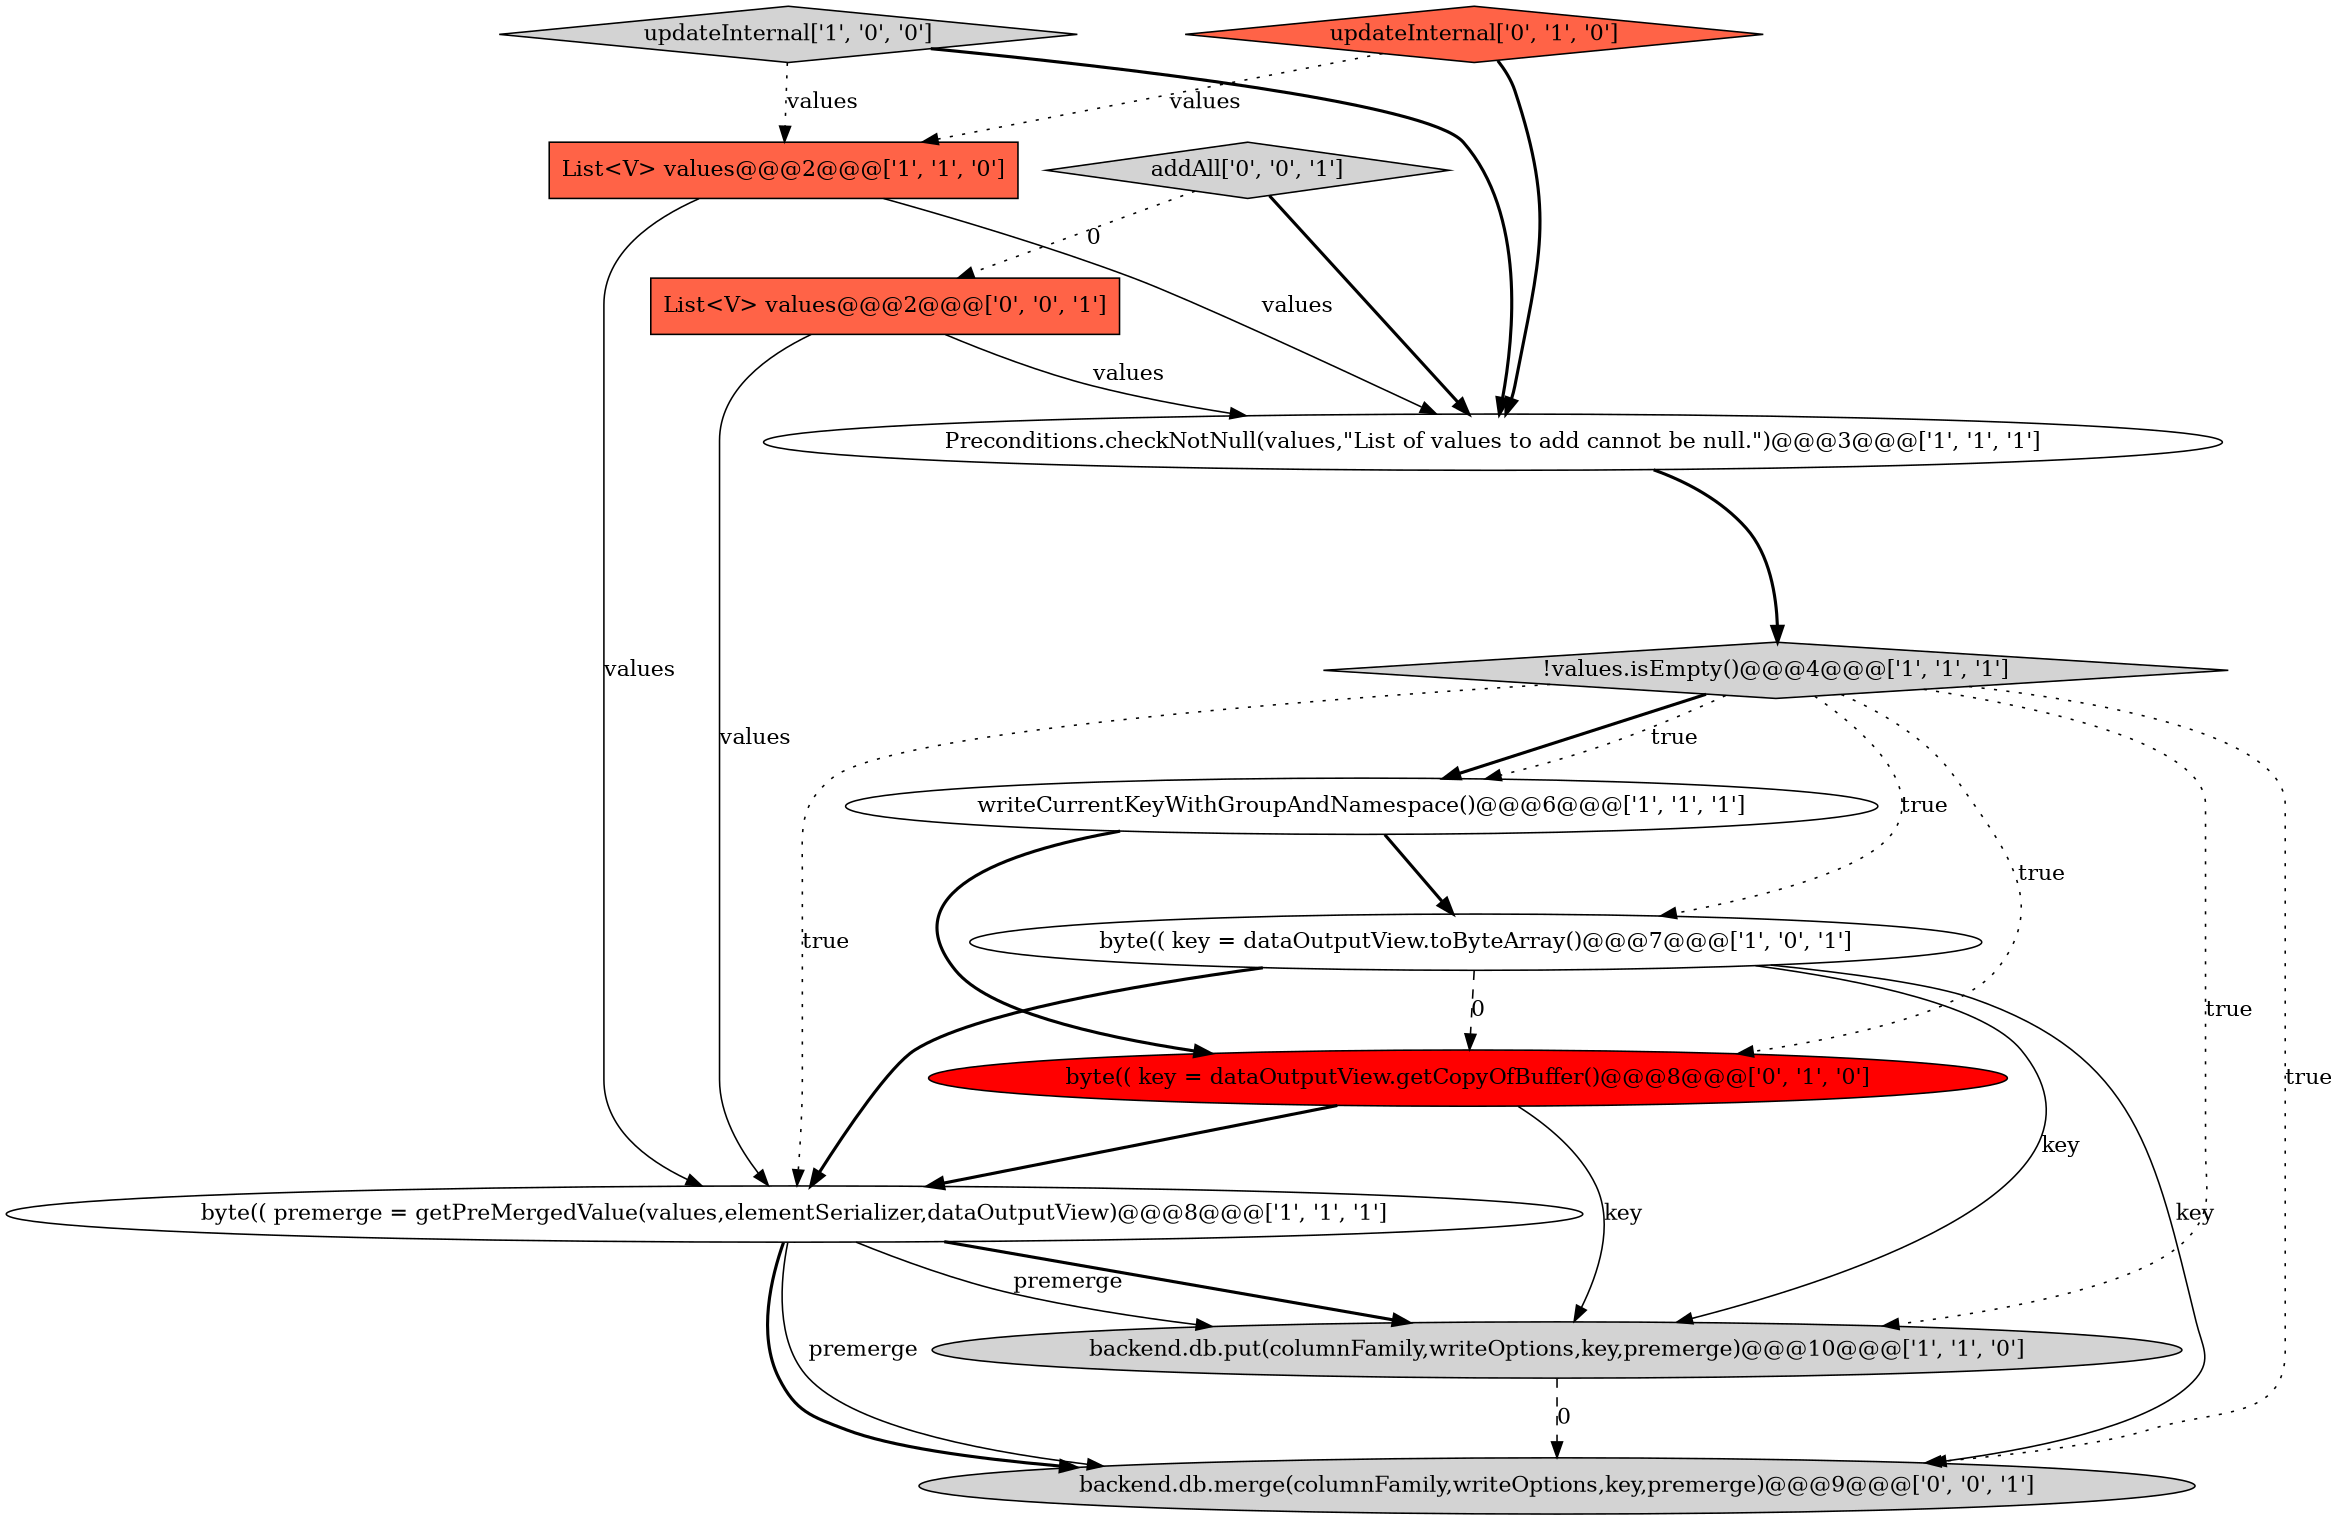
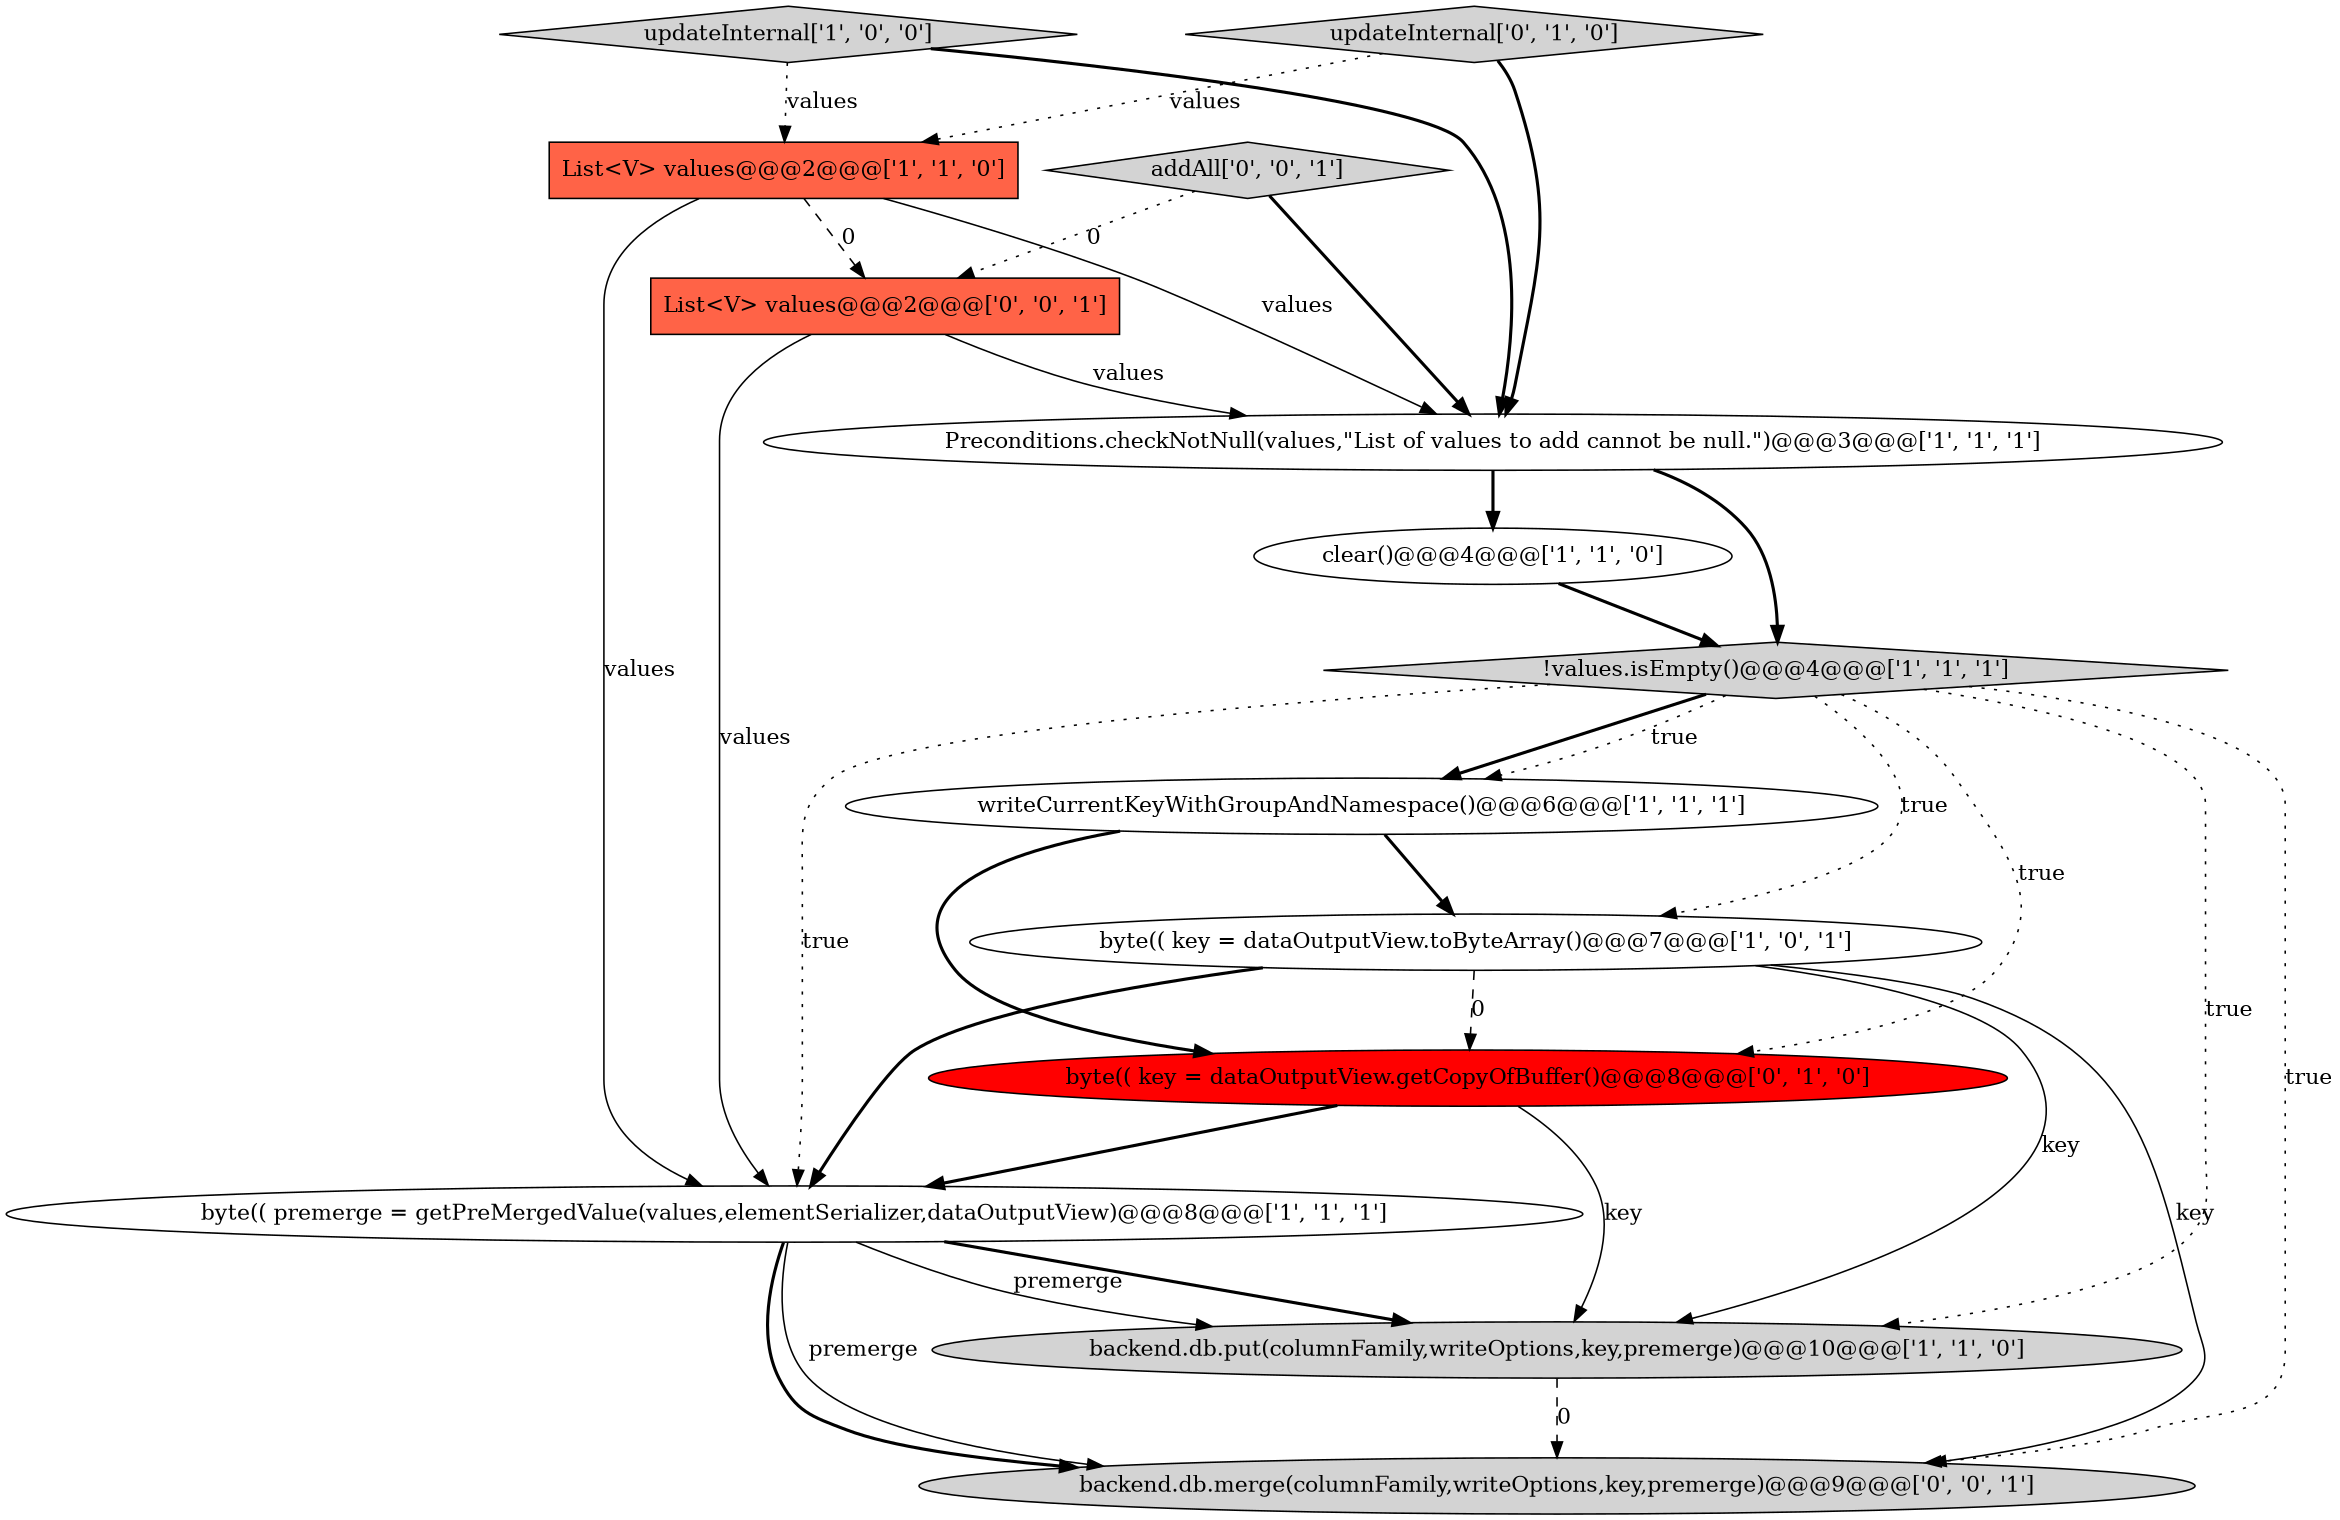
(1474, 34) -> (1474, 34)
none -> (830, 232)
none -> (1493, 556)
